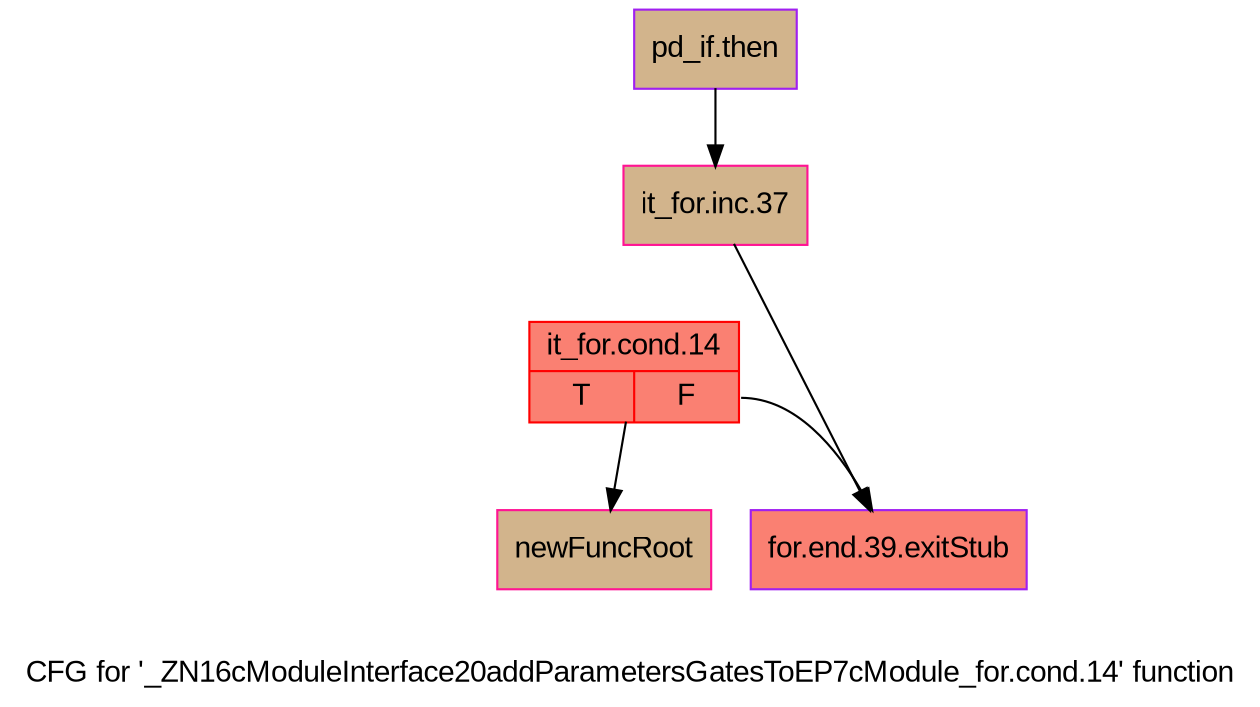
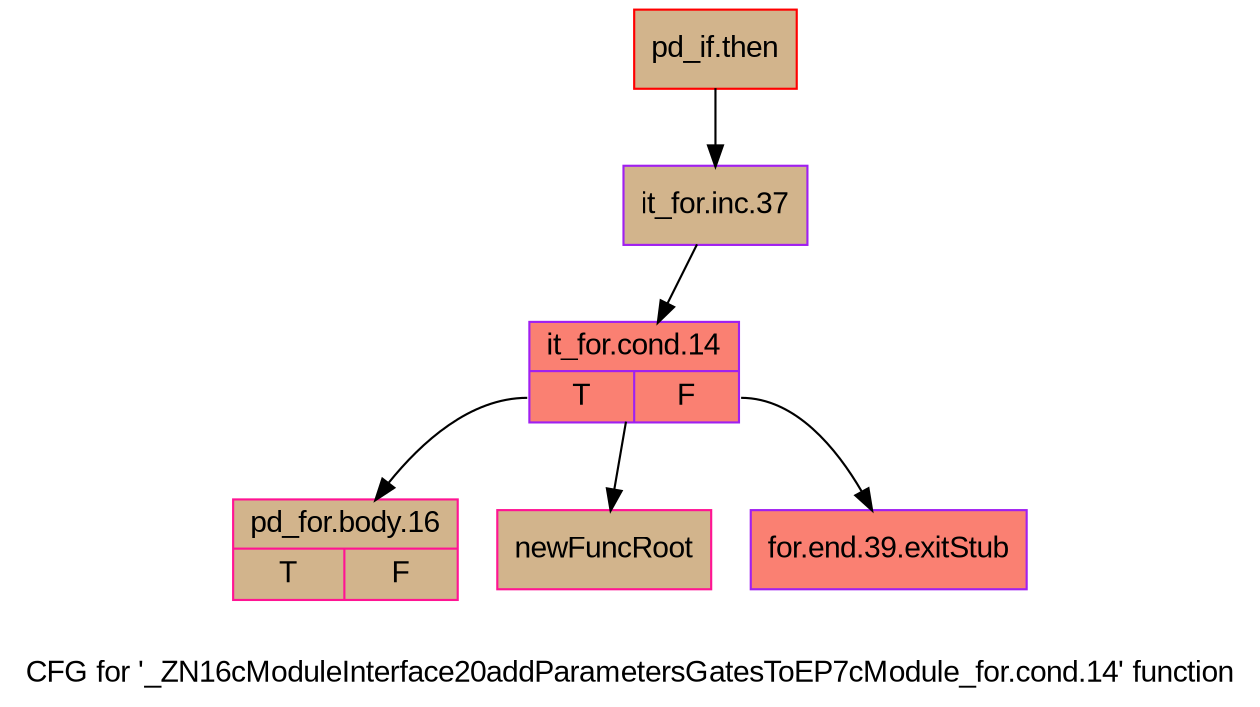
(715, 49) -> (715, 49)
(715, 205) -> (715, 205)
(797, 367) -> (682, 274)
(634, 372) -> (634, 372)
none -> (345, 550)
